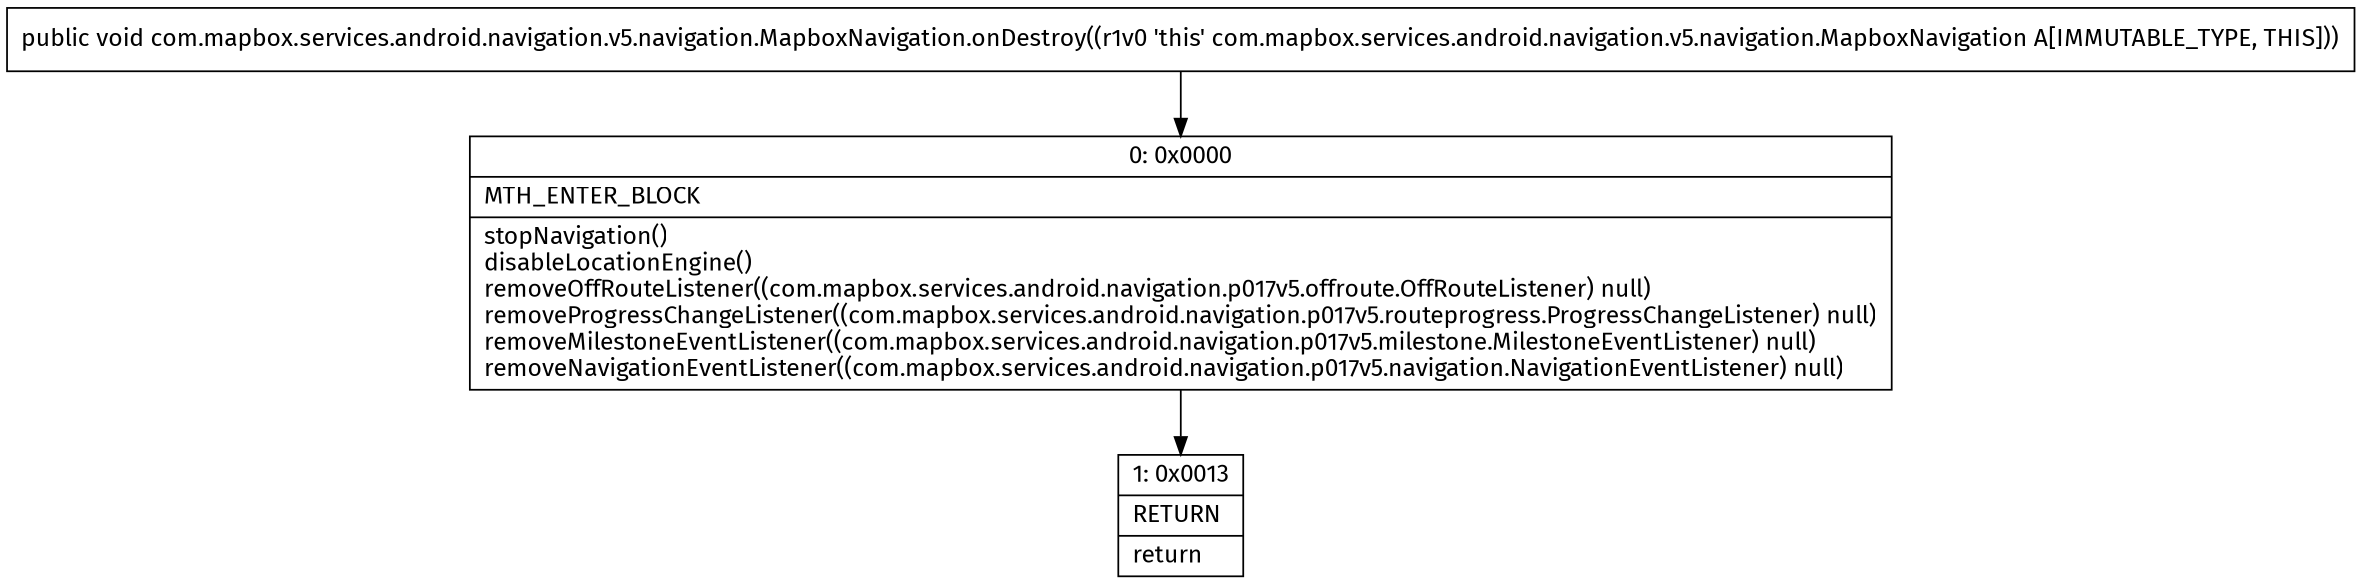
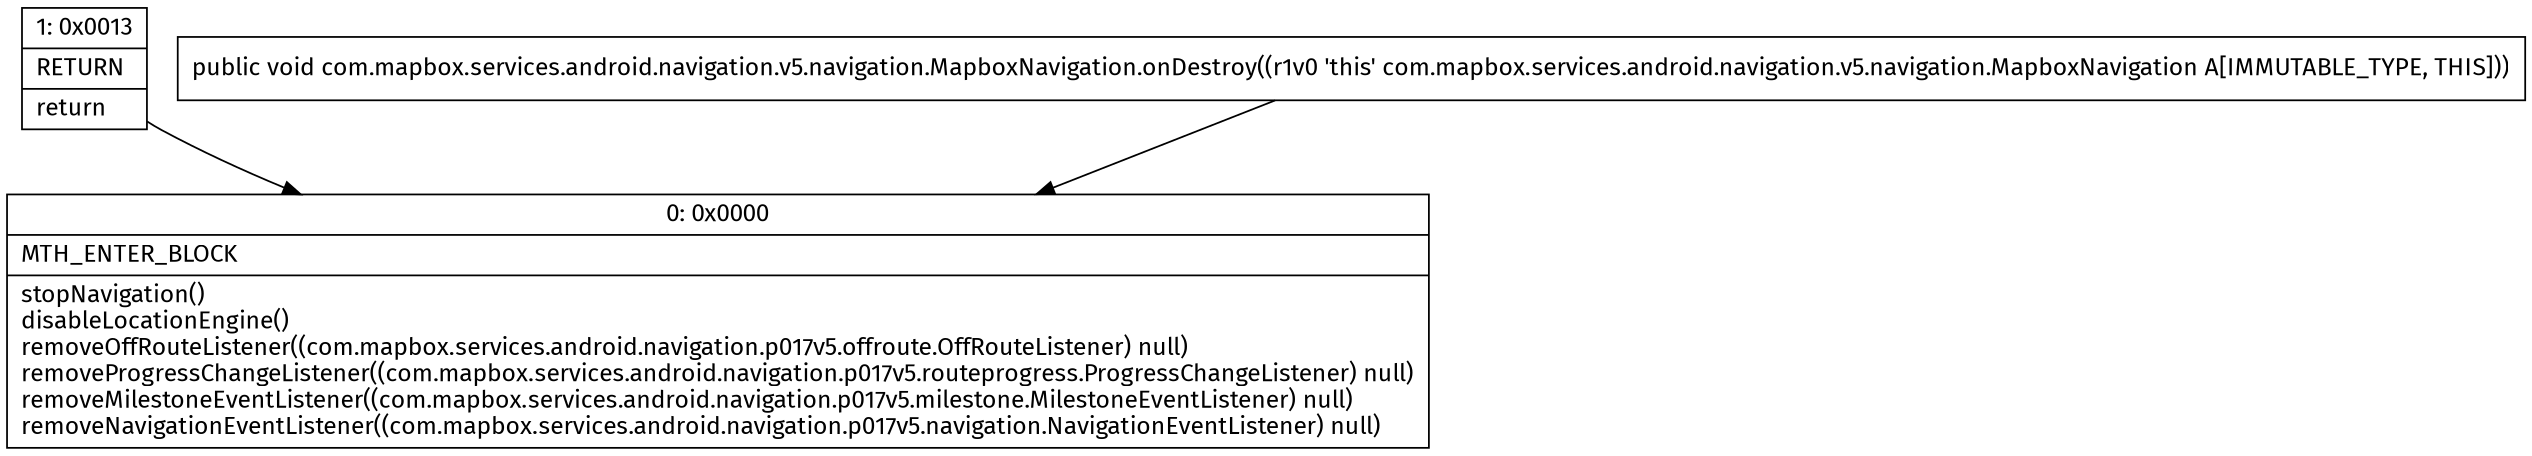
(1181, 413) -> (214, 157)
